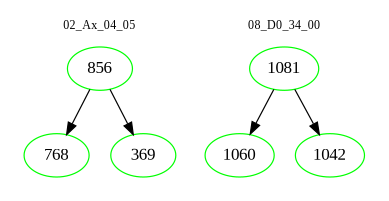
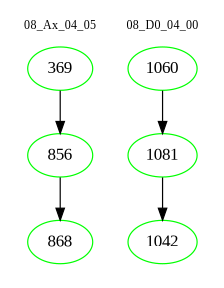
(100, 26) -> (61, 26)
(285, 26) -> (163, 26)
(265, 106) -> (163, 106)
(119, 107) -> (60, 106)
(57, 155) -> (60, 242)
